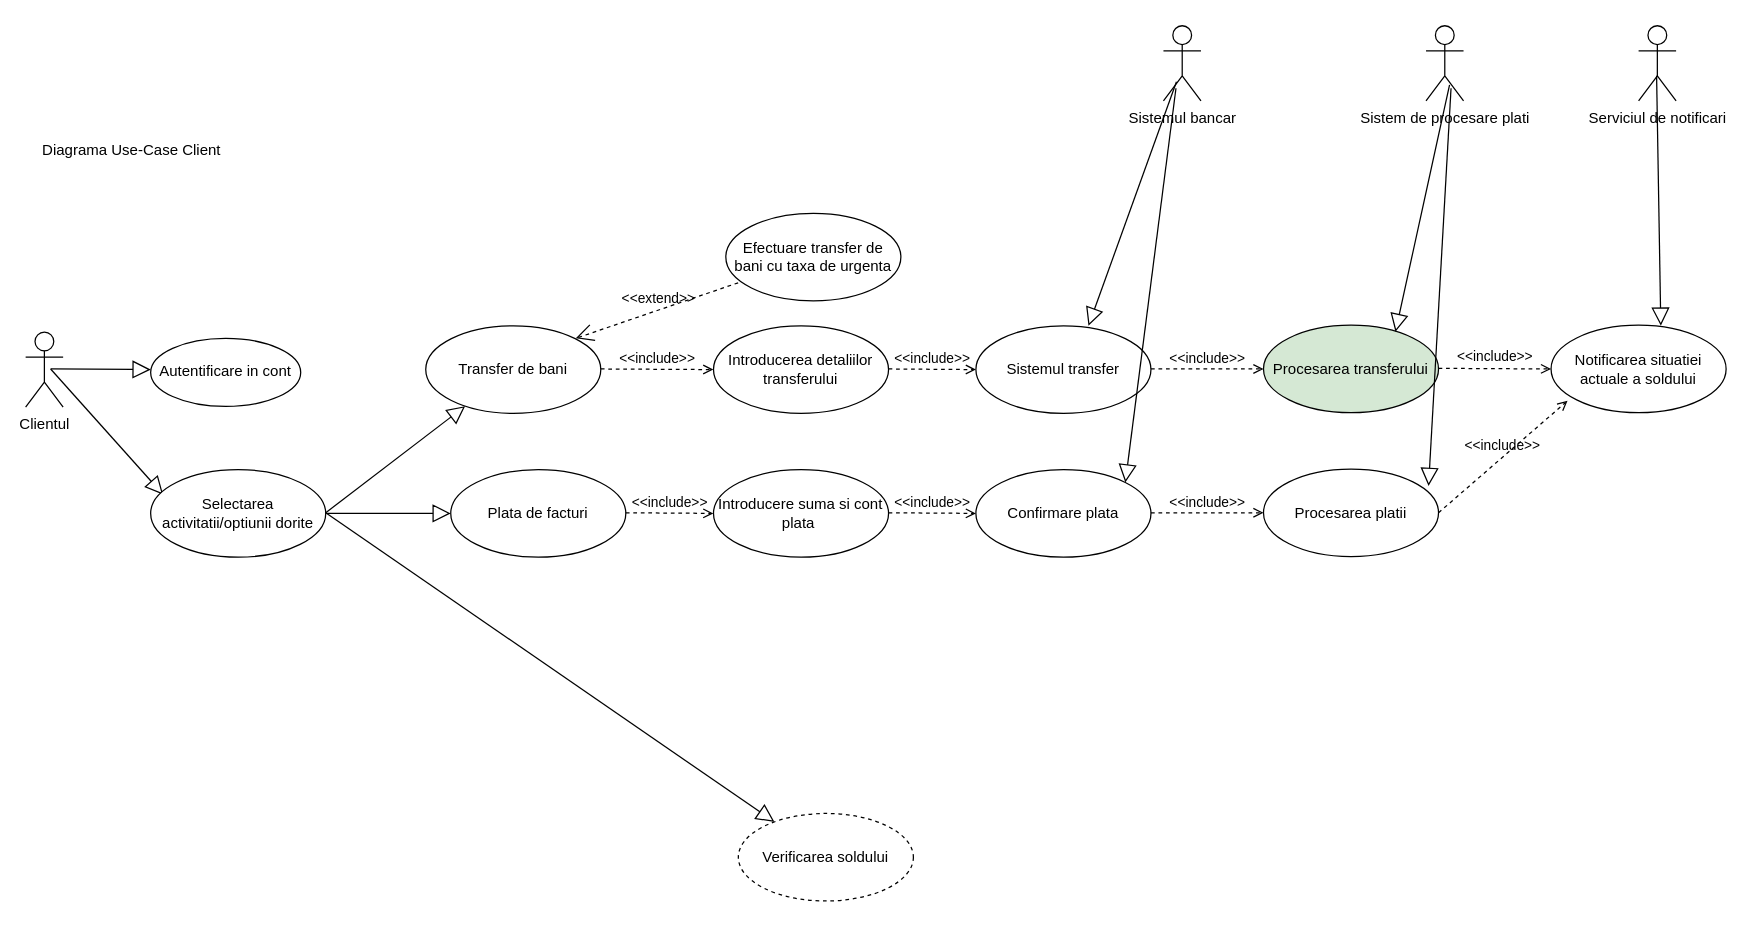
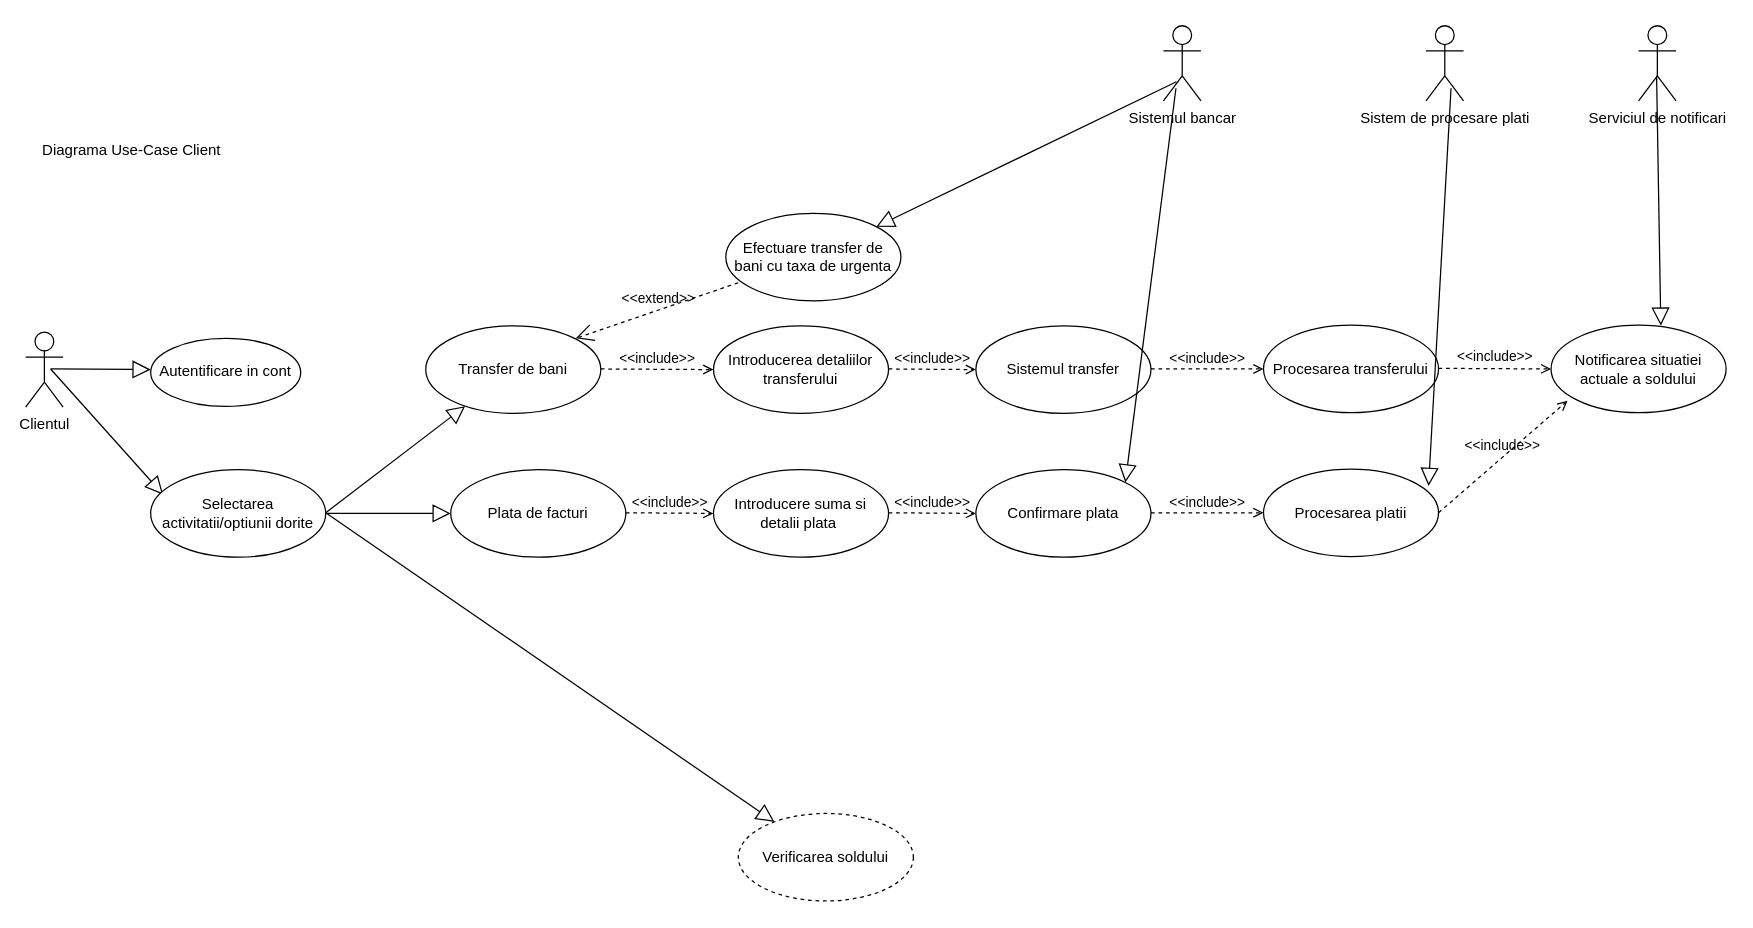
(1424, 199) -> none
(1134, 200) -> (1032, 151)
(1351, 369) -> (1351, 369)
(801, 513) -> (801, 513)
